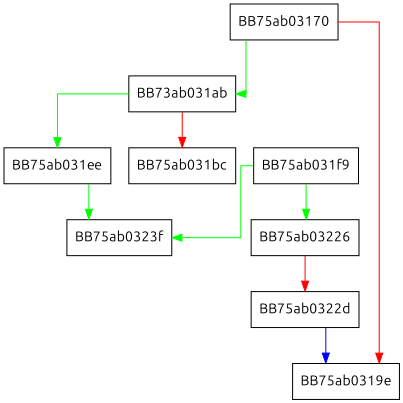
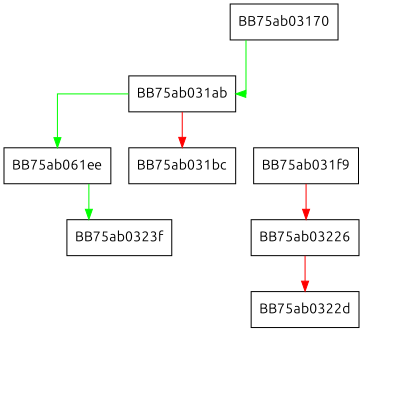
(182, 94) -> (182, 94)
(57, 166) -> (57, 166)
(306, 197) -> (306, 197)
(241, 225) -> none
(346, 381) -> none
